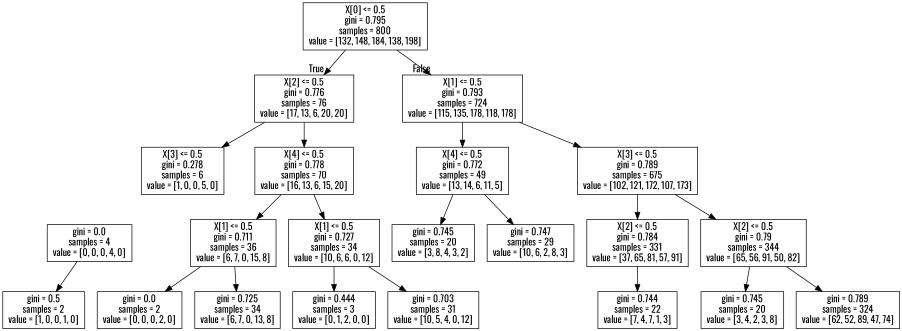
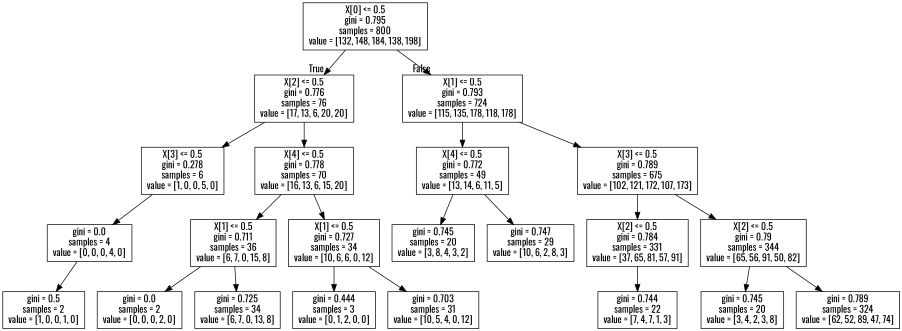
none -> (136, 207)
